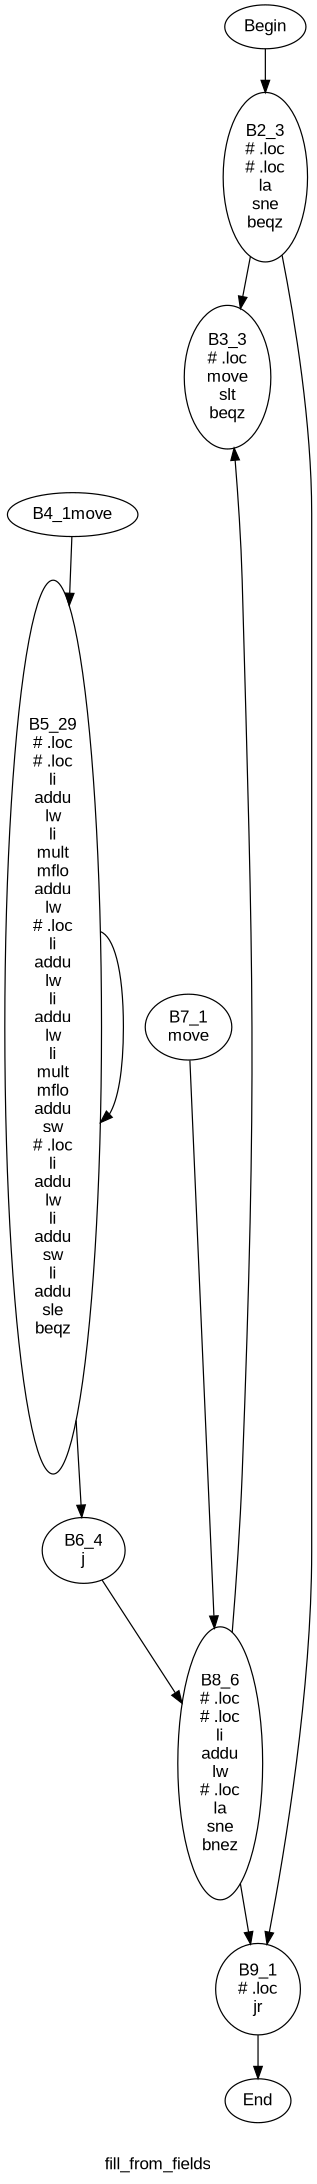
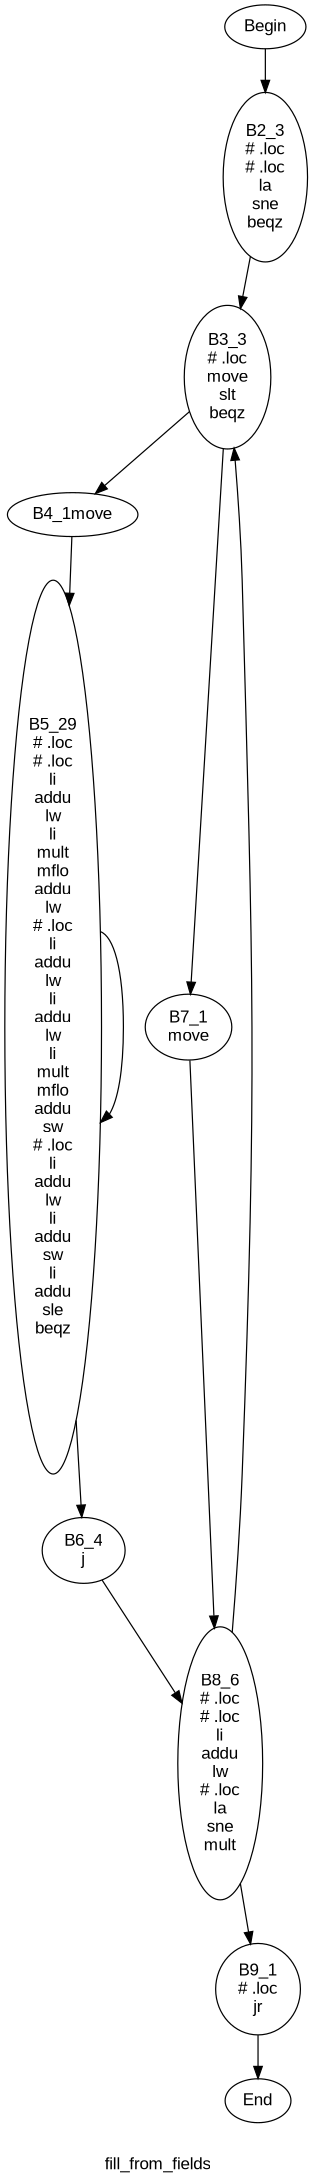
none -> (147, 448)
none -> (207, 715)
(312, 1094) -> none
(220, 1763) -> (220, 1763)
